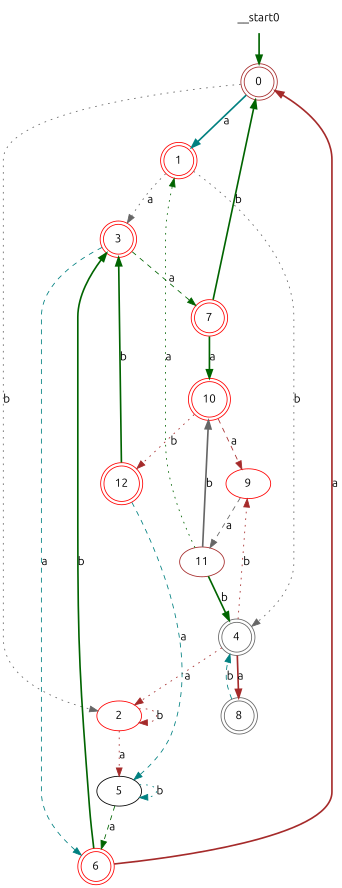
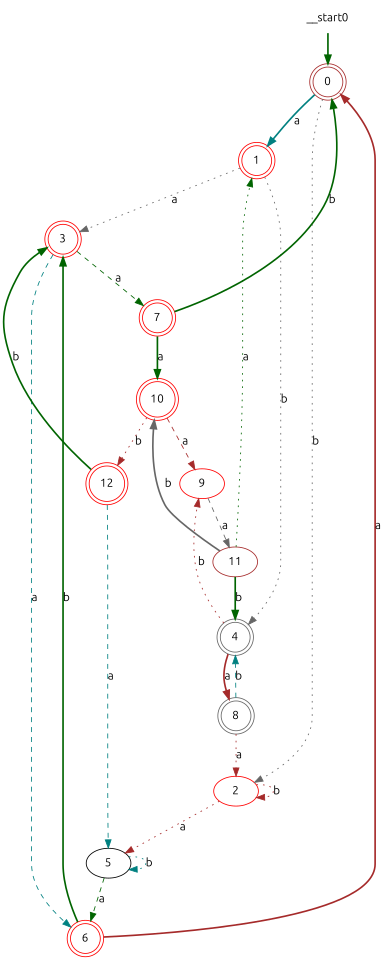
(188, 670) -> (236, 751)
